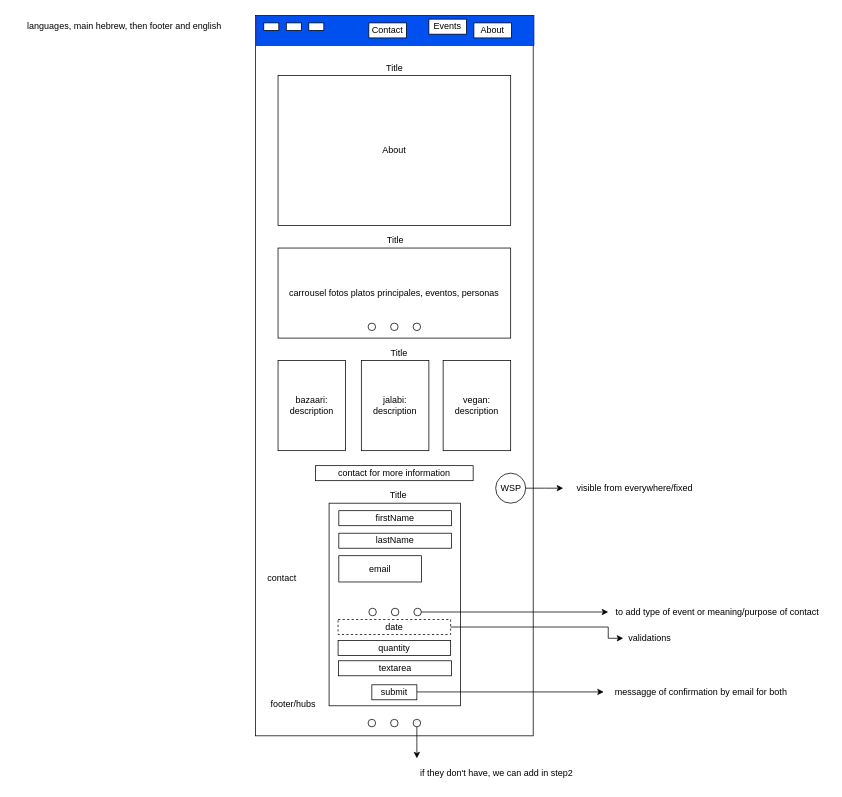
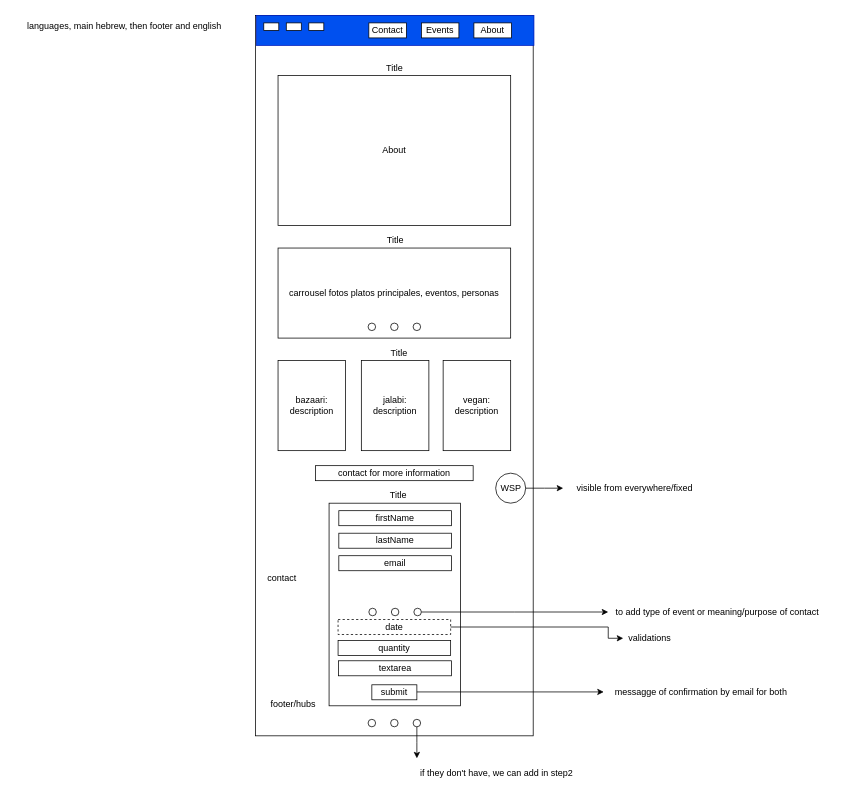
(447, 27) -> (440, 30)
(380, 569) -> (395, 563)
